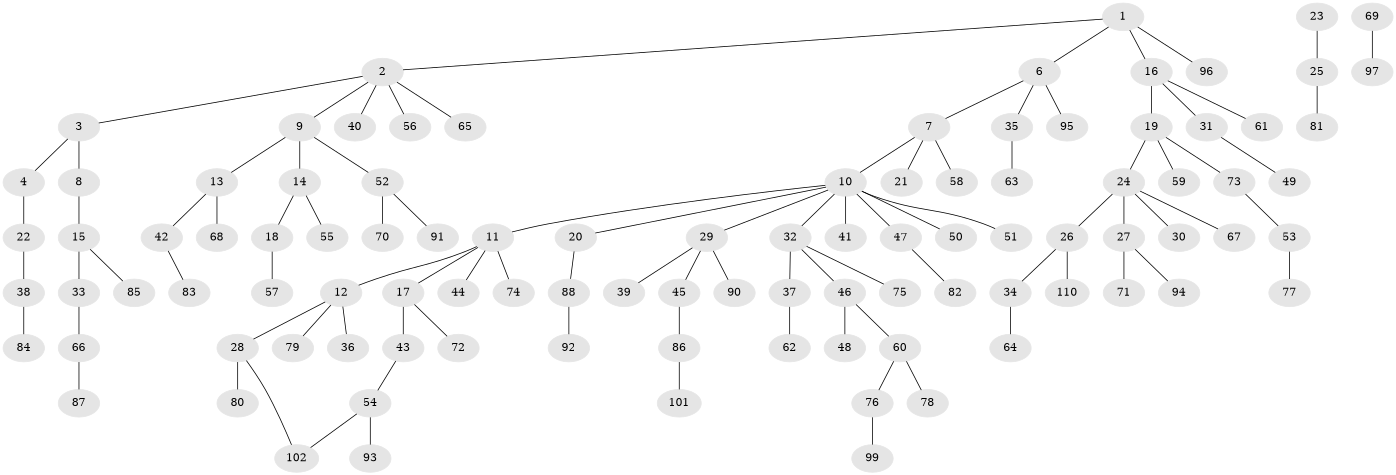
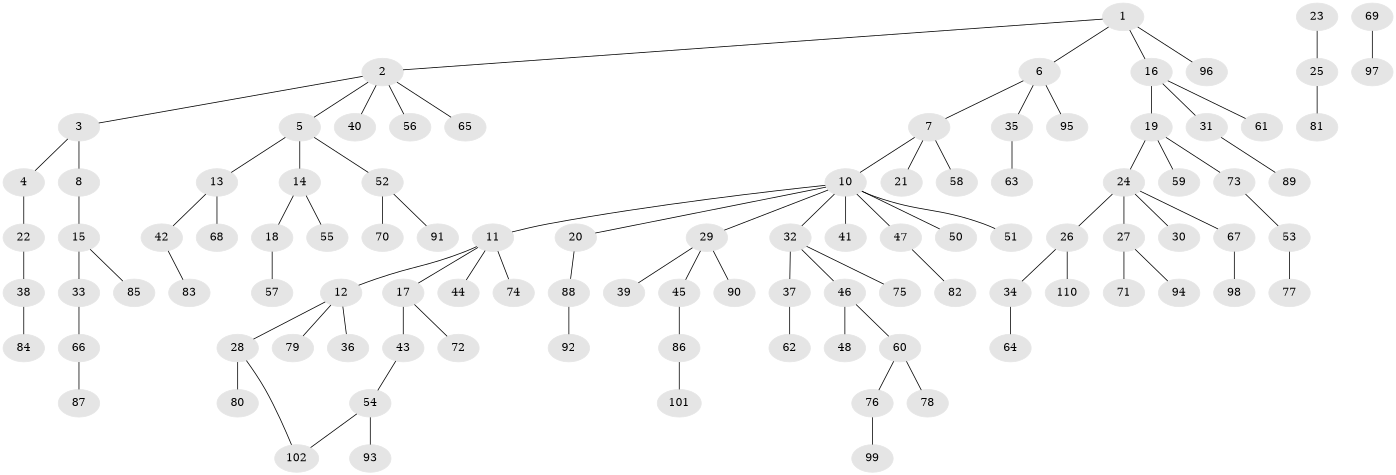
(300, 127) -> (300, 127)
(1290, 182) -> (1290, 182)
none -> (1234, 293)
